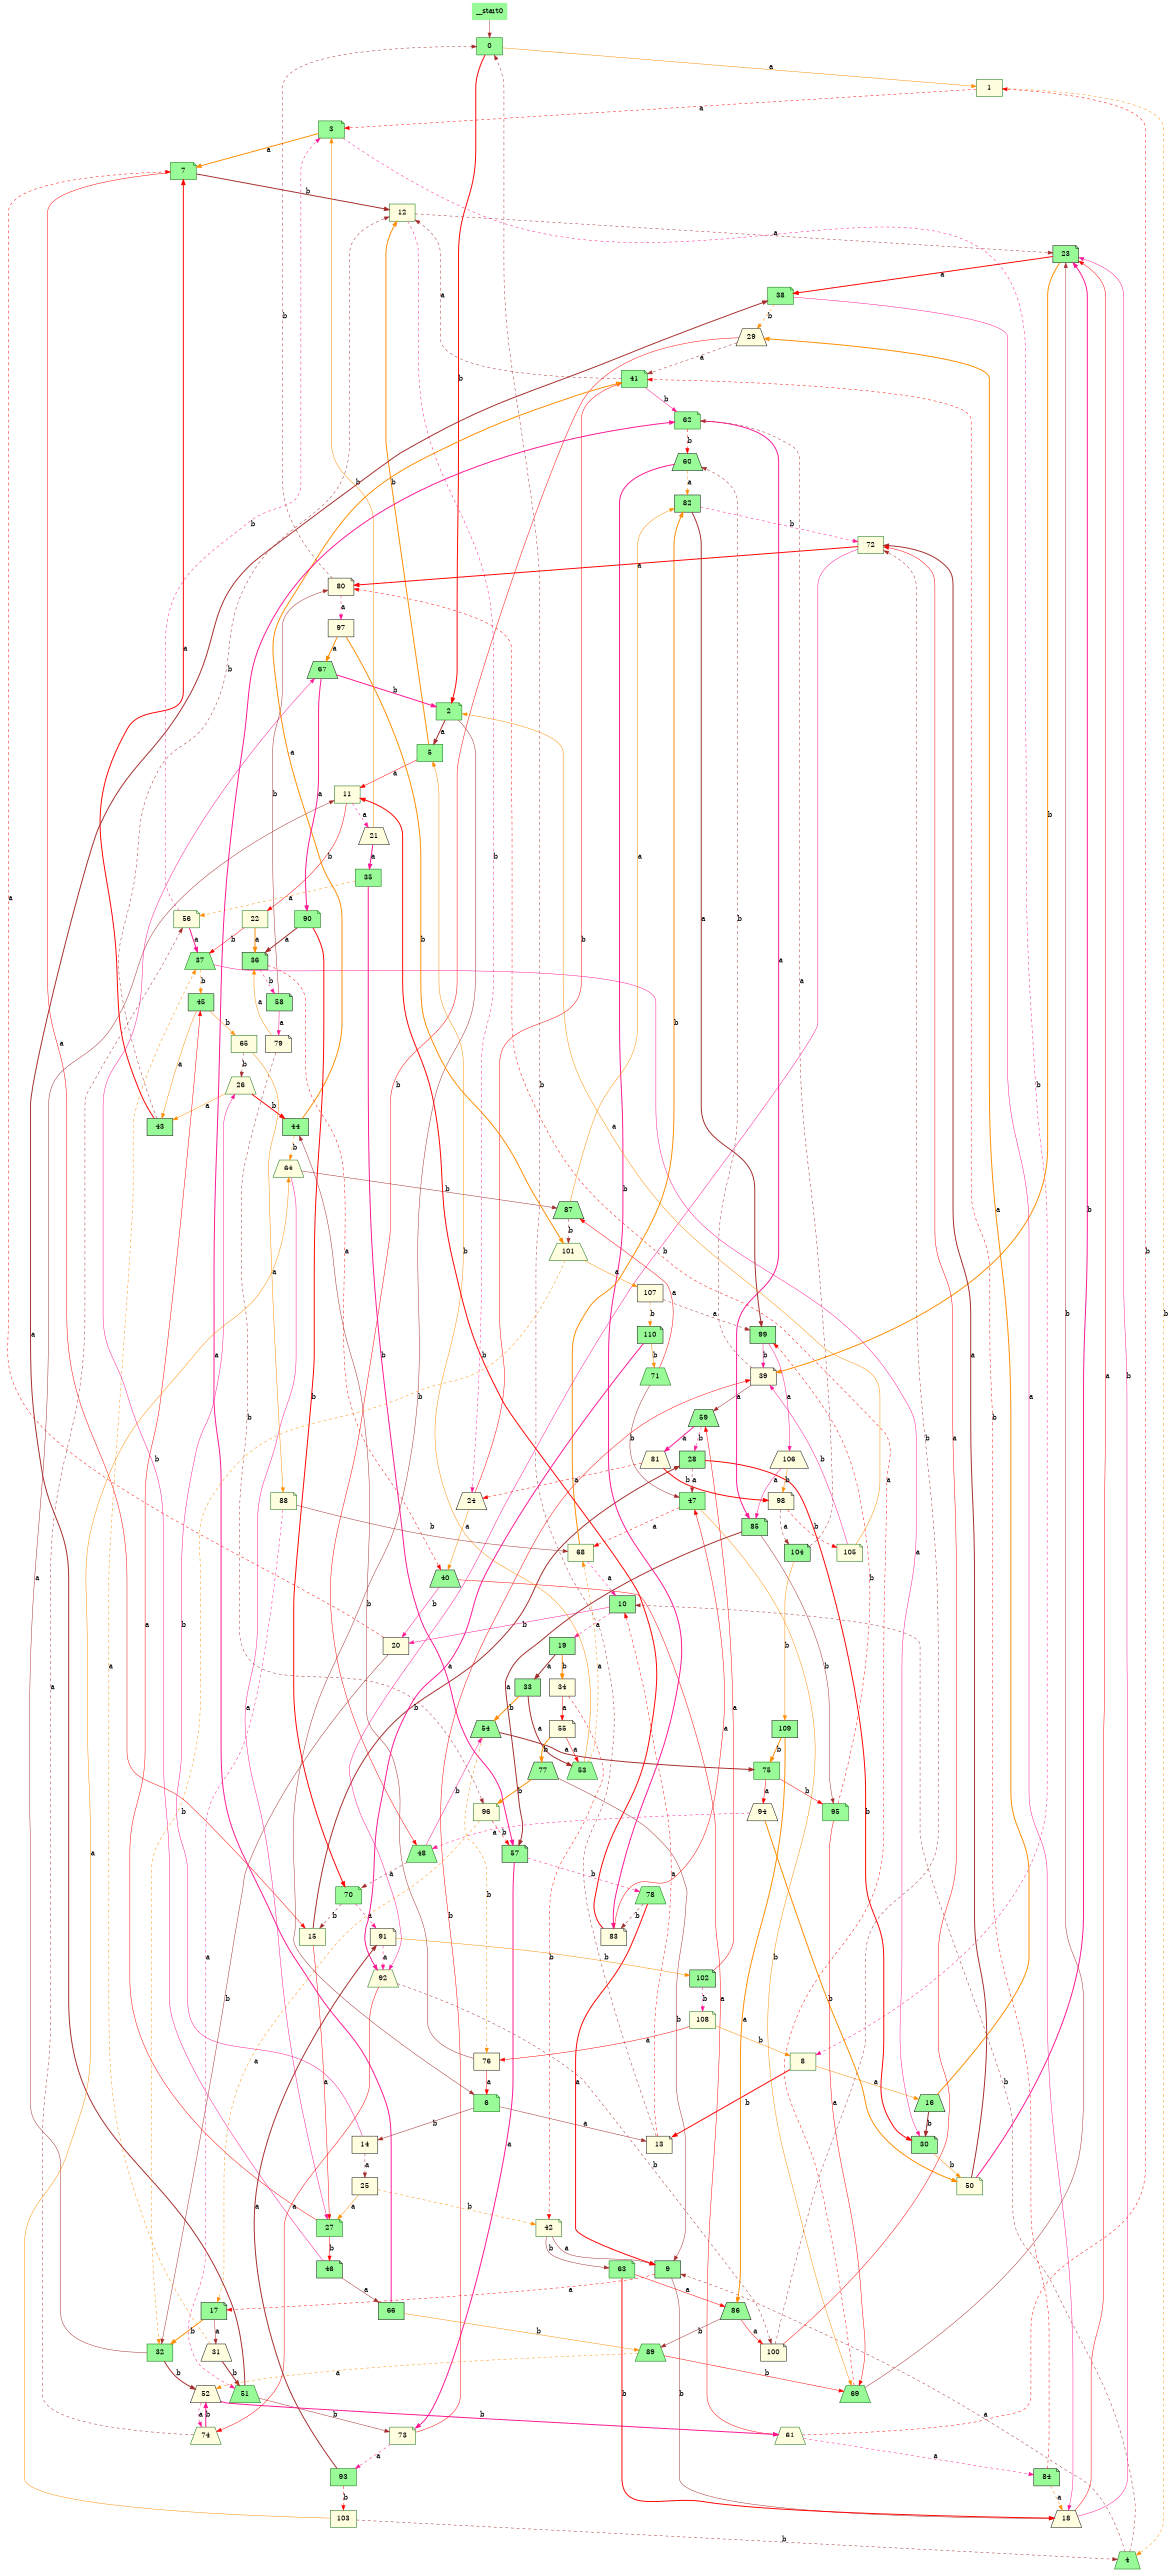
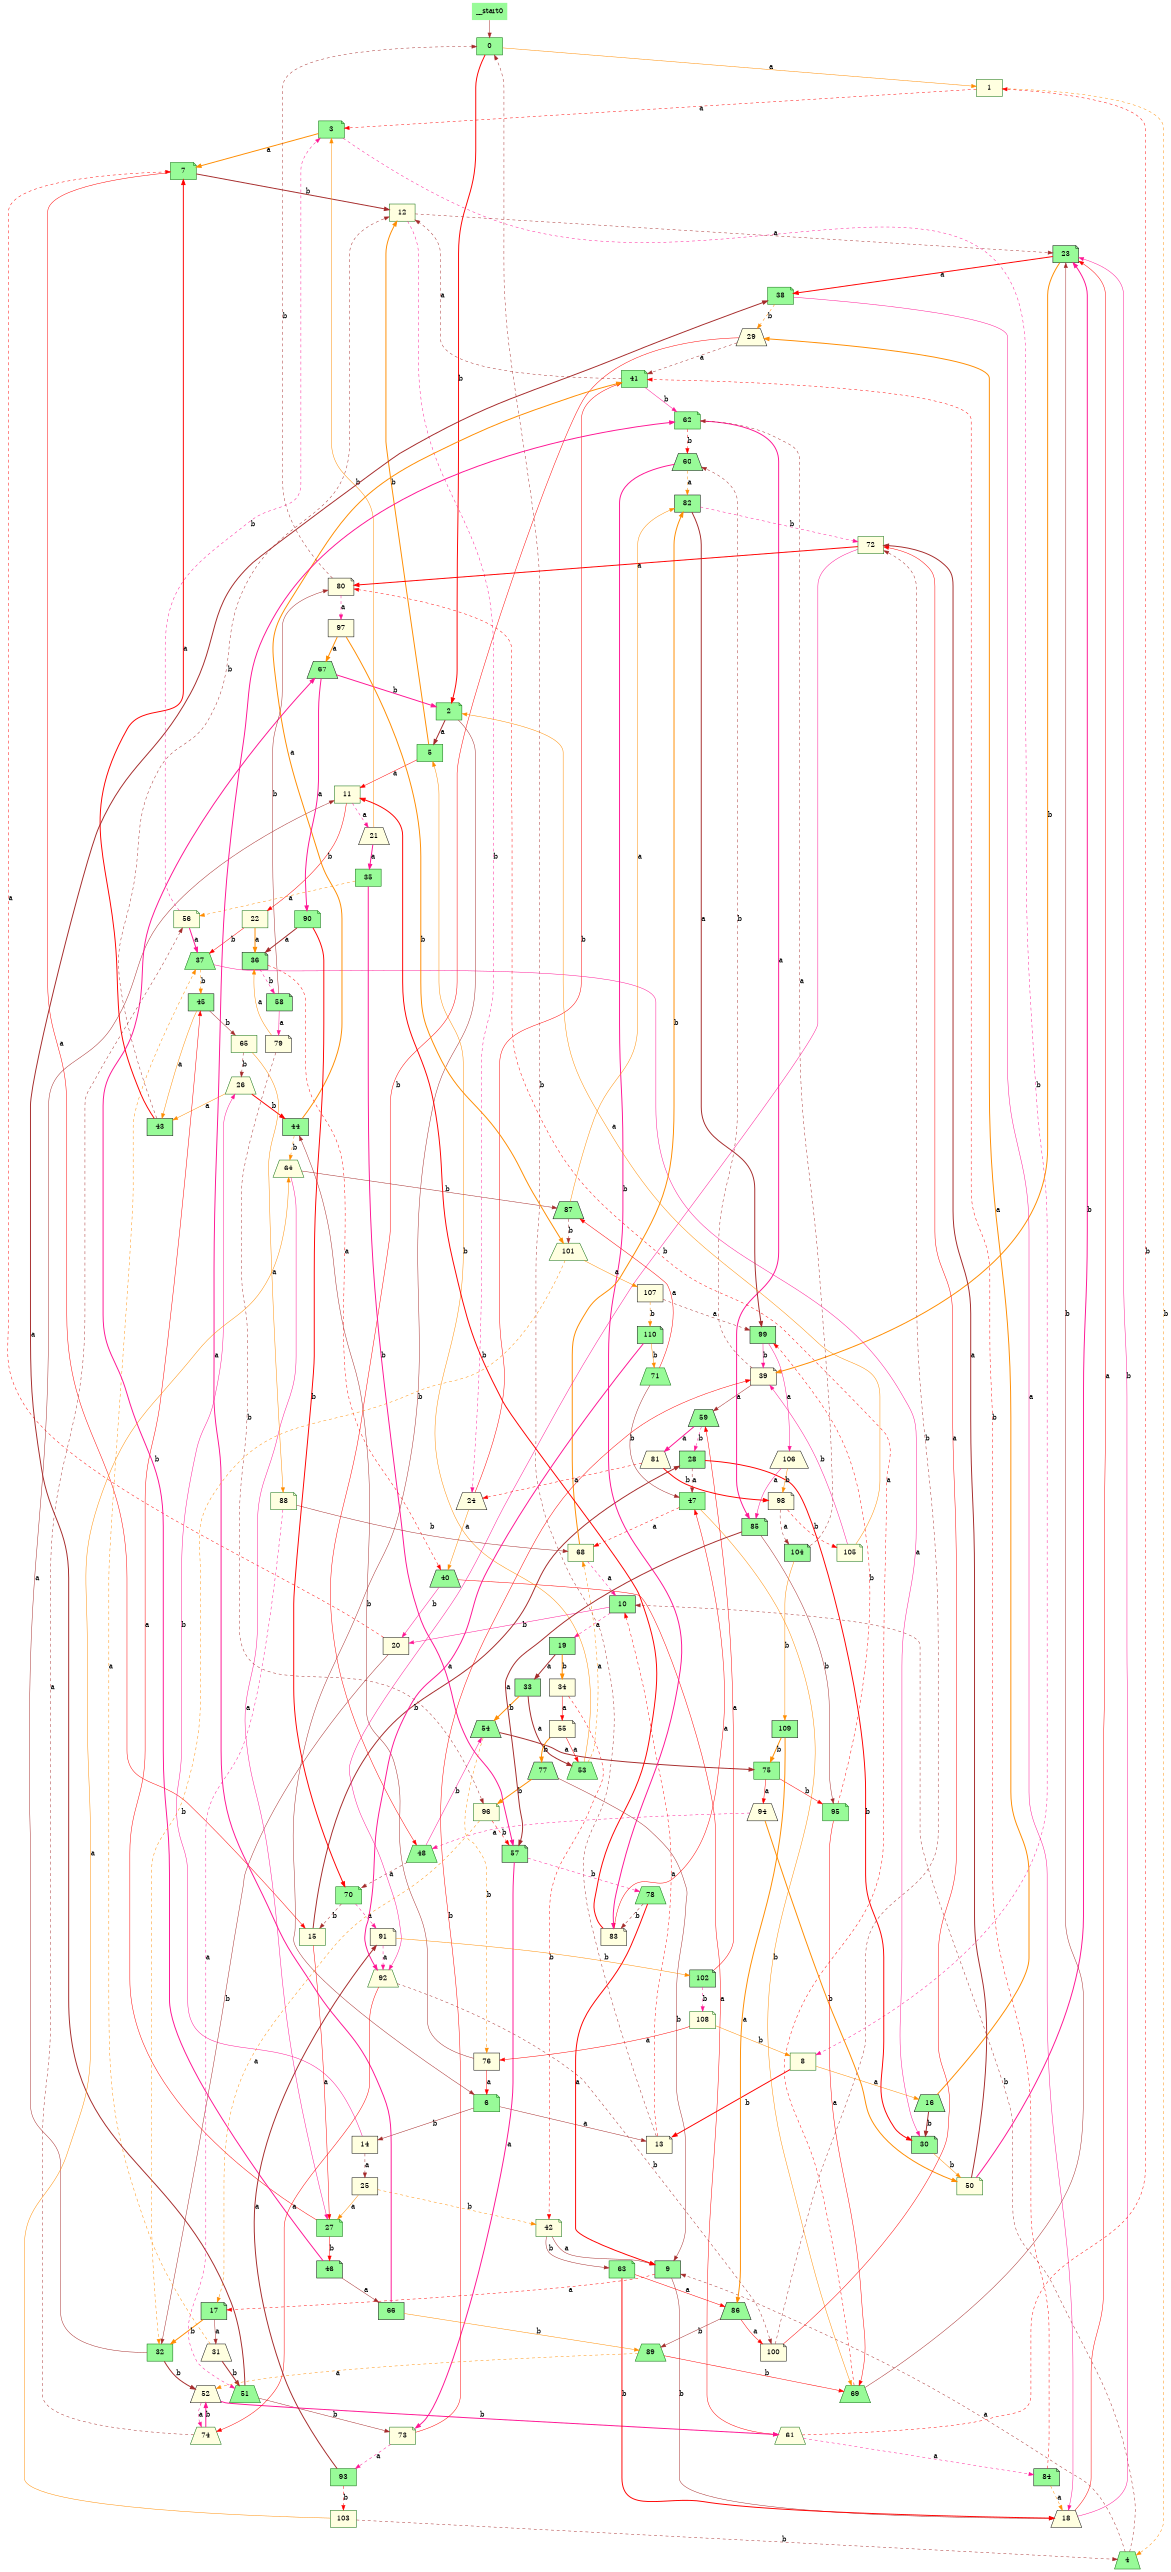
(224, 1024) -> (224, 1024)
(152, 1460) -> (152, 1460)
